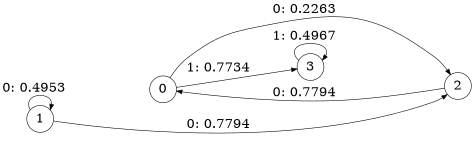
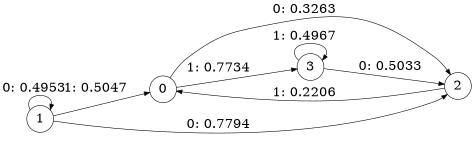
(311, 9) -> (311, 9)
none -> (381, 76)
(311, 93) -> (311, 93)
none -> (99, 105)
